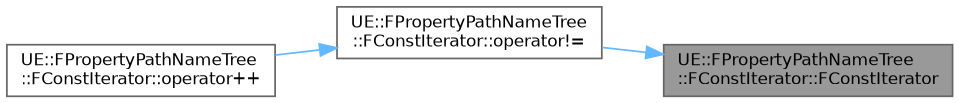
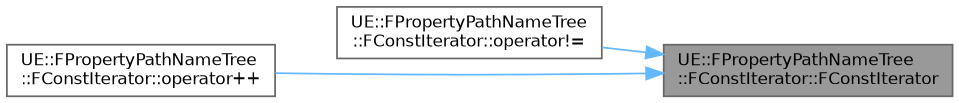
(297, 52) -> (461, 75)
